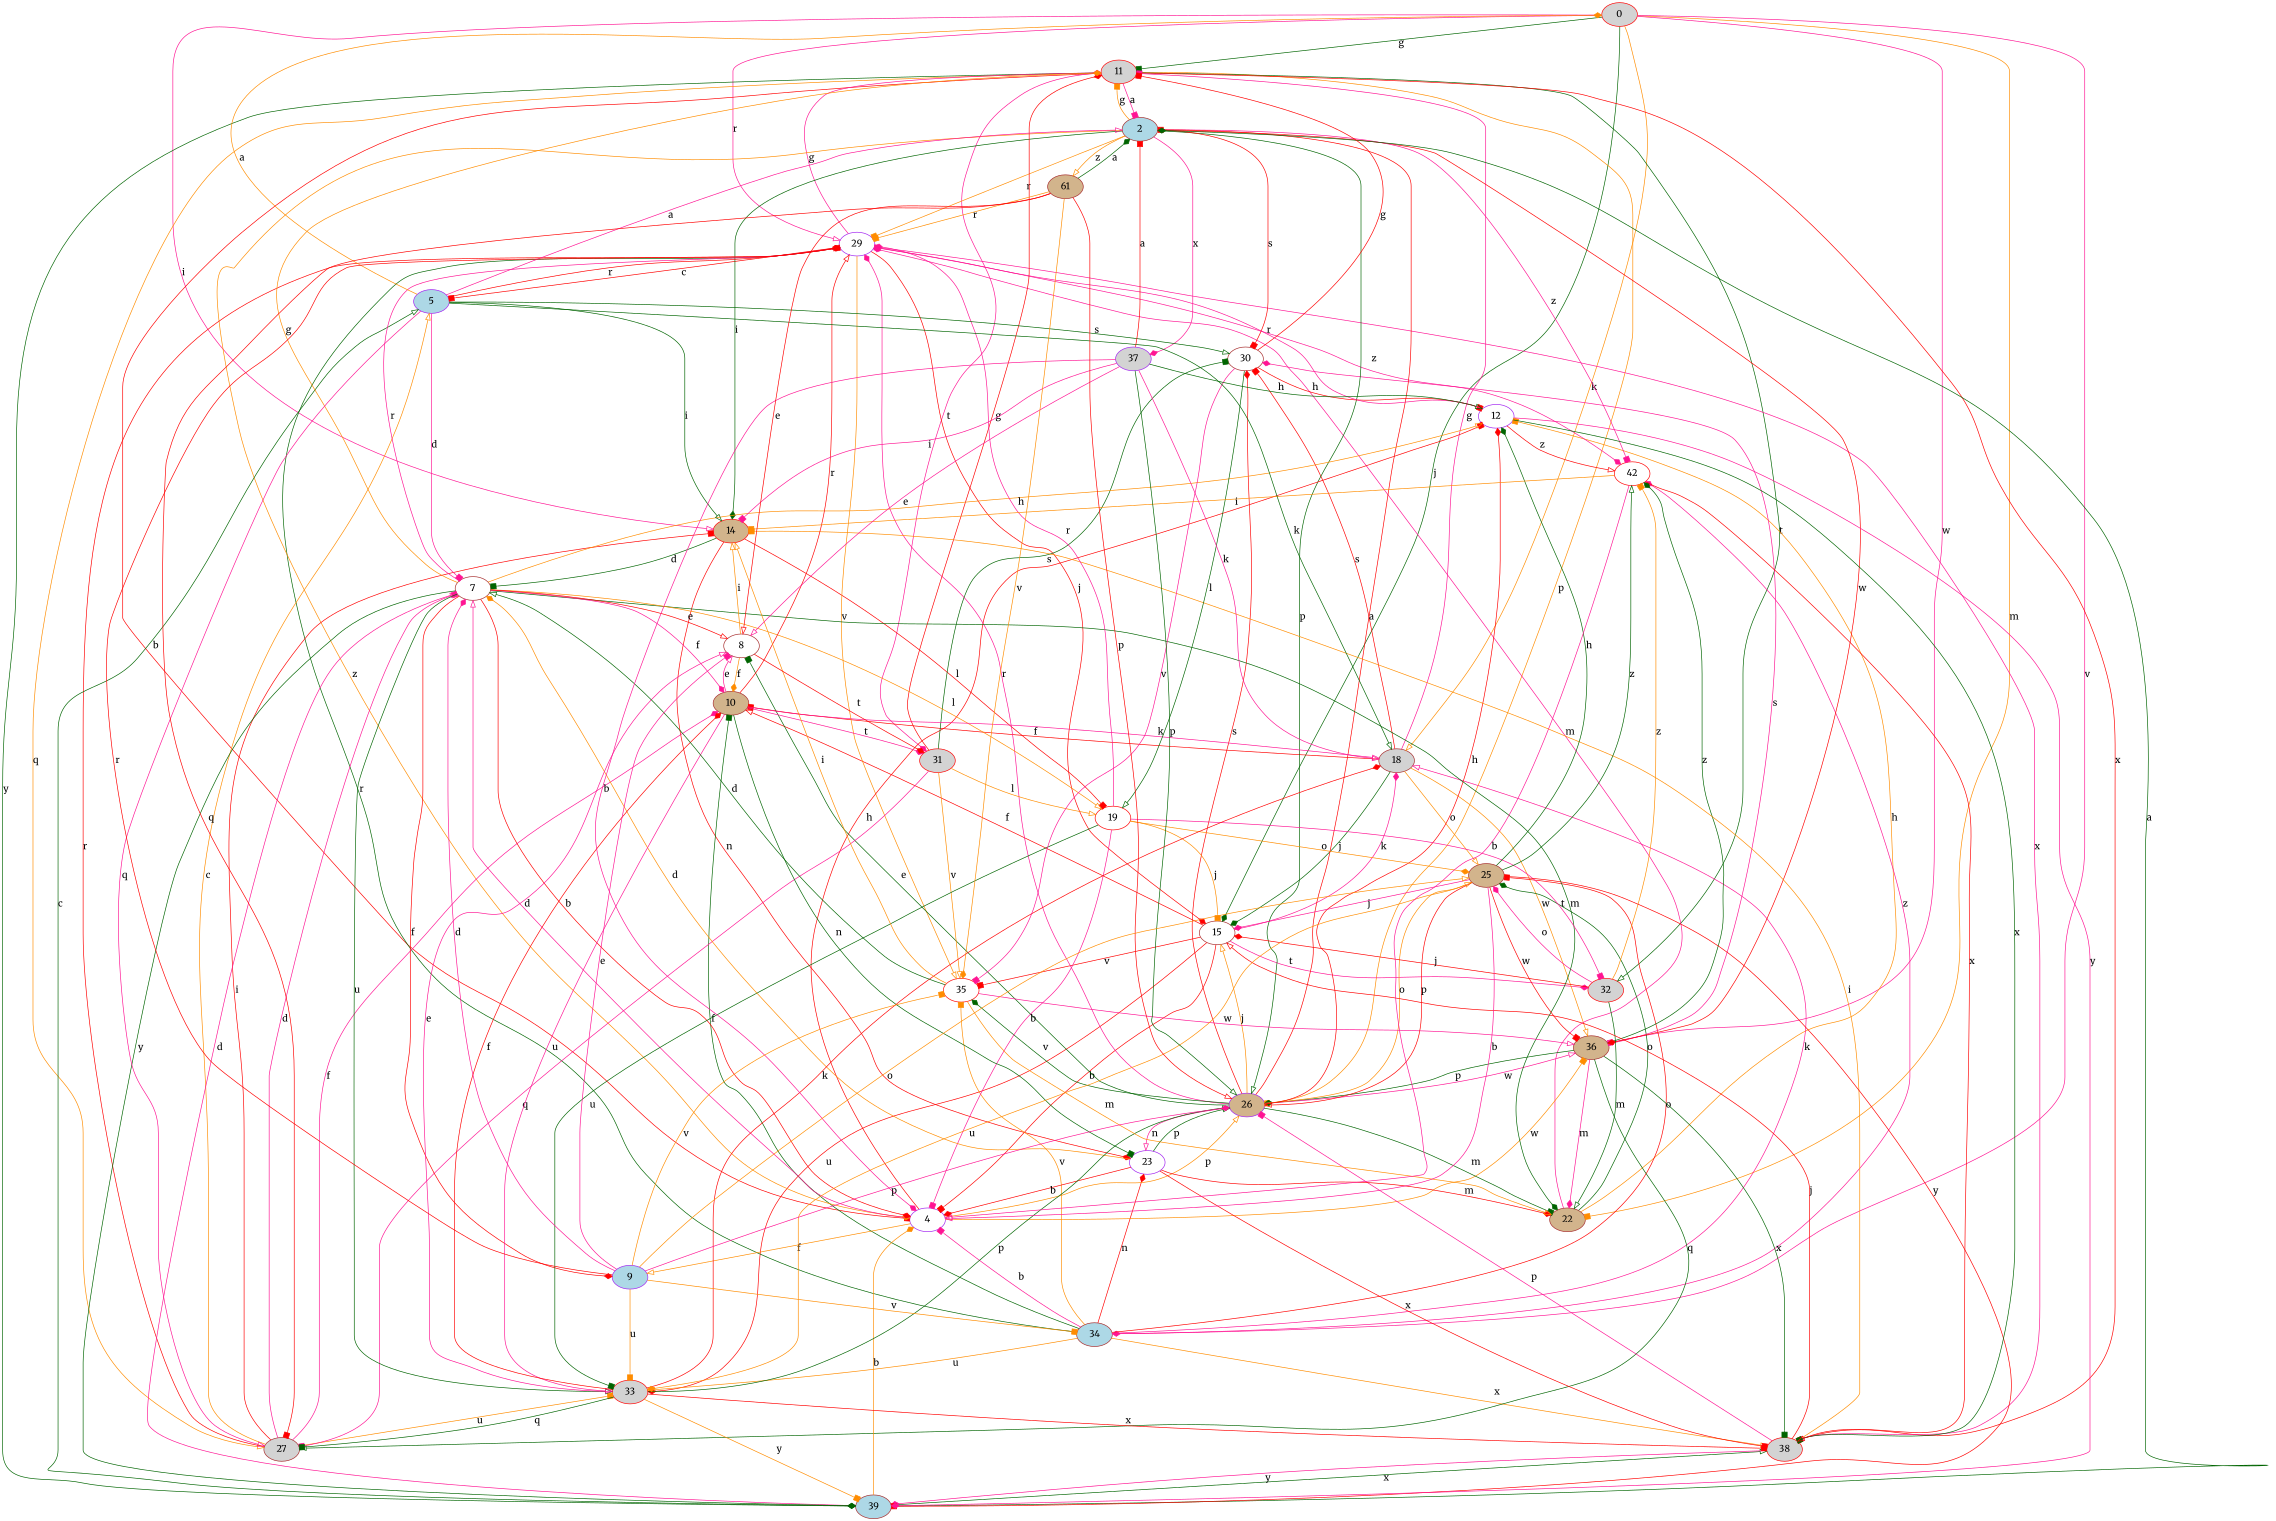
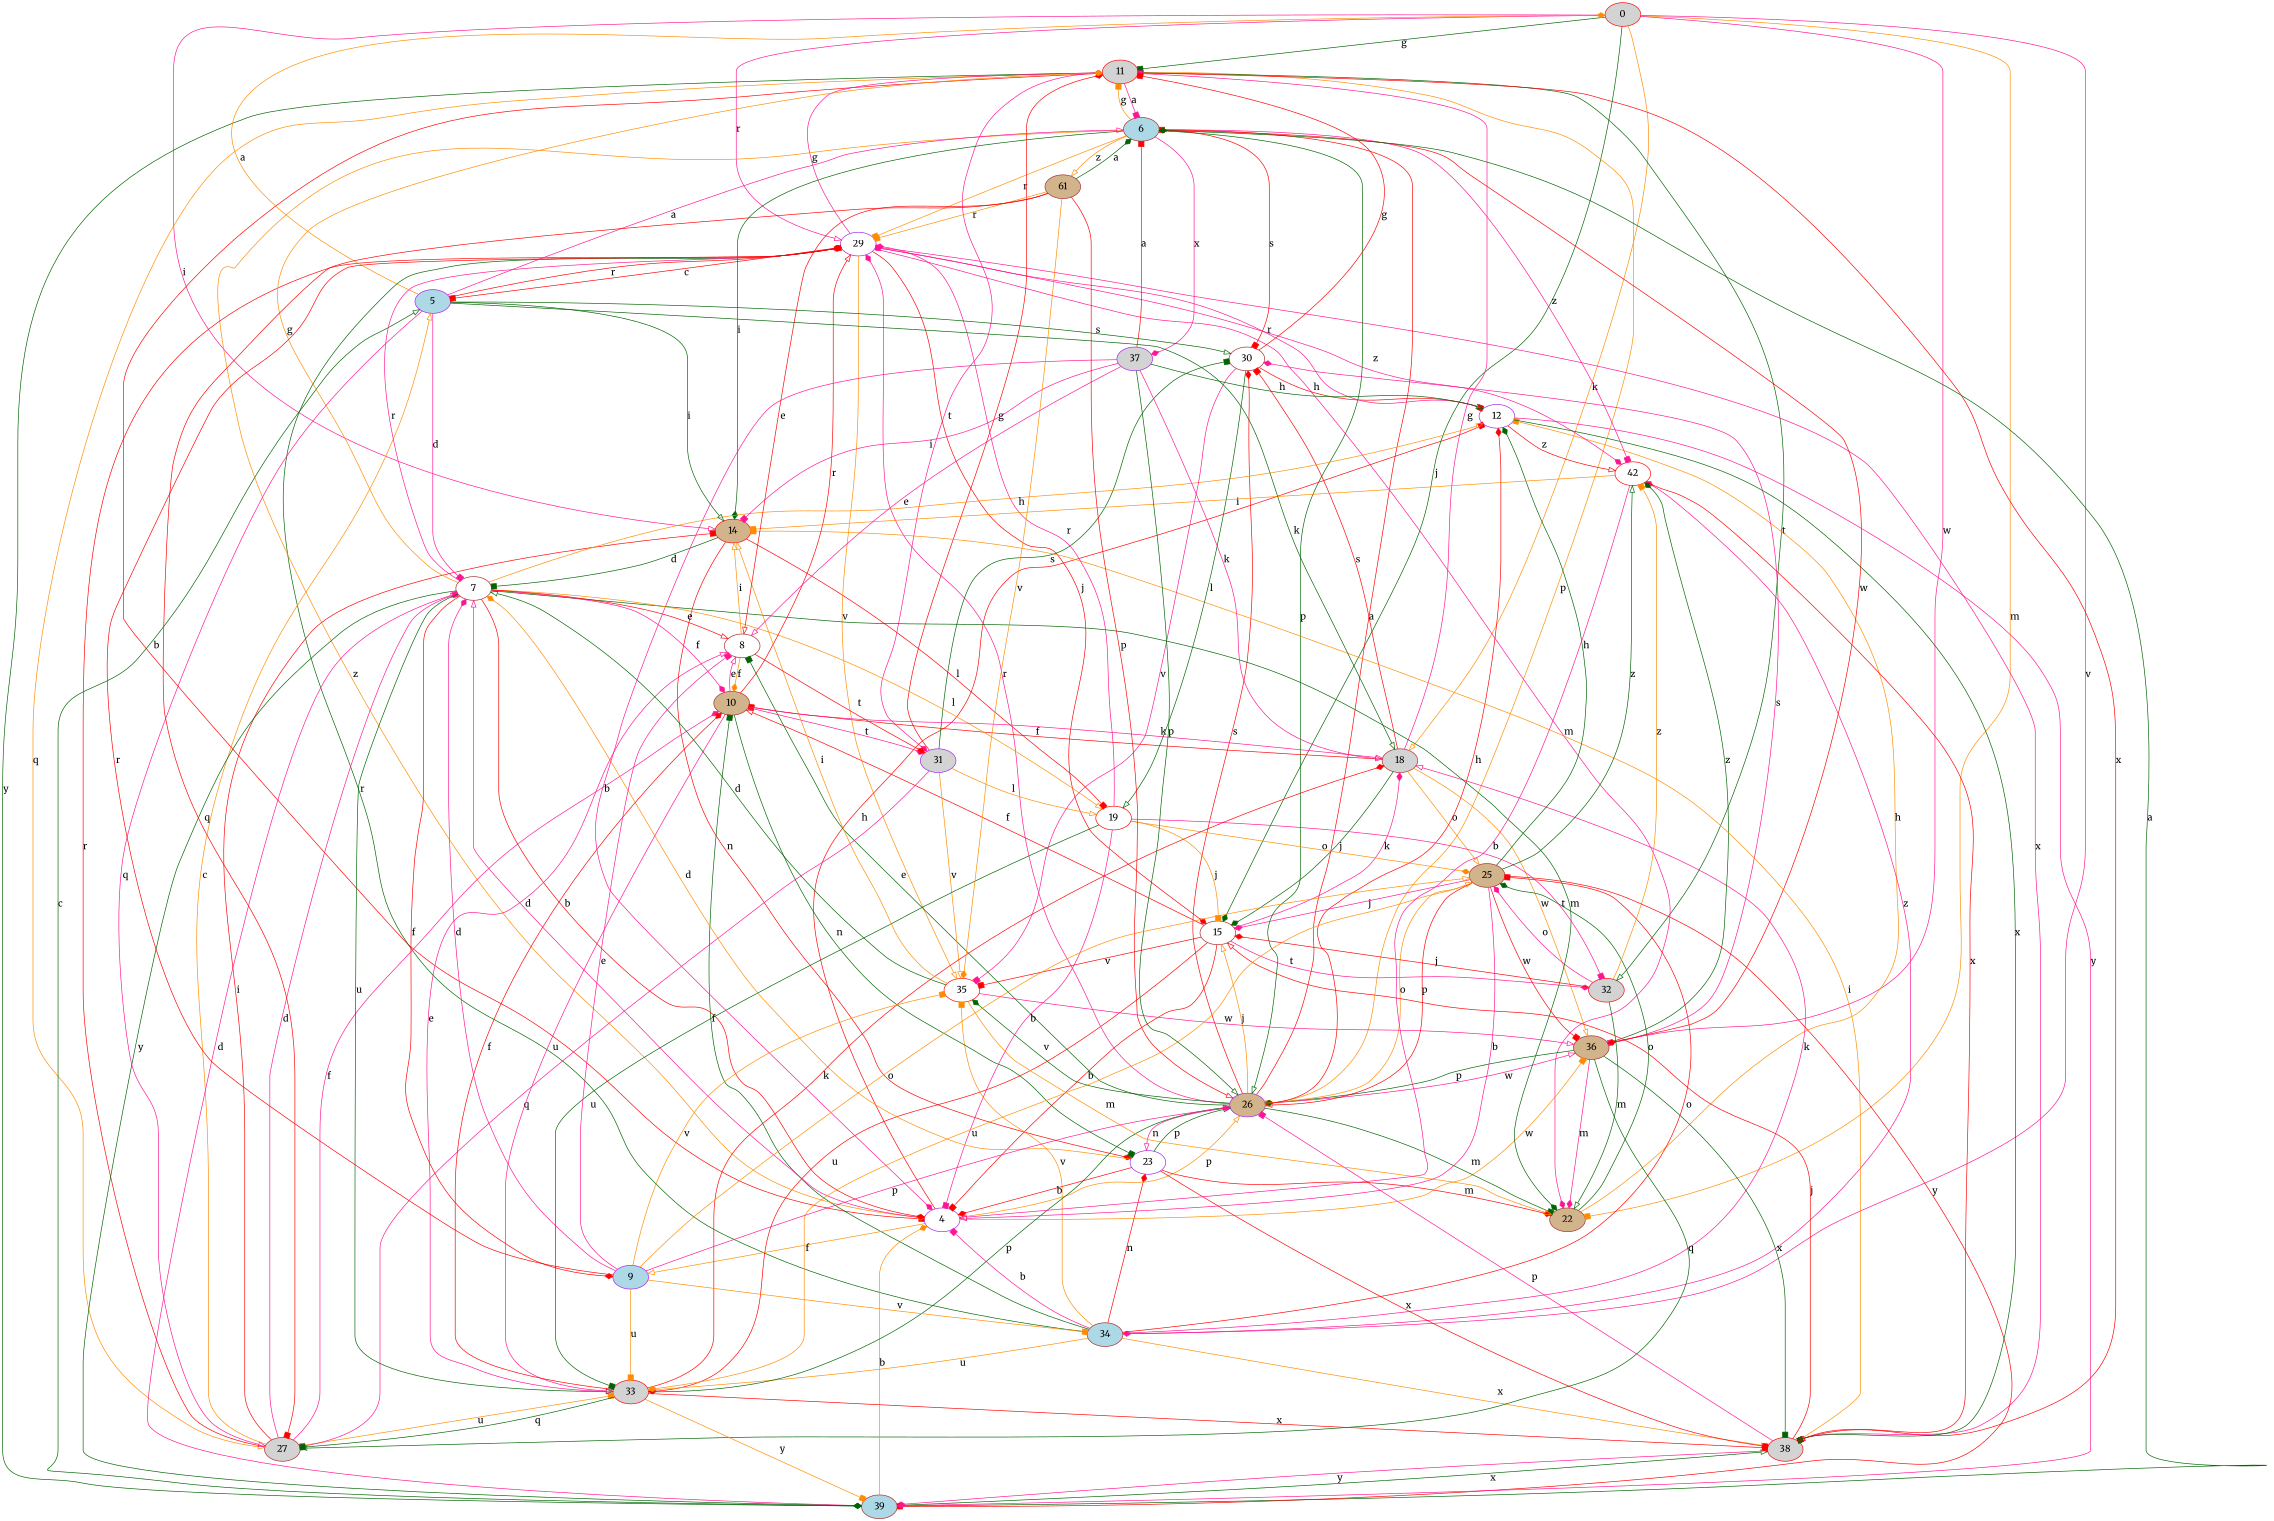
(1140, 129) -> (1141, 129)
(1471, 607) -> (1465, 595)
(937, 761) -> (938, 761)
